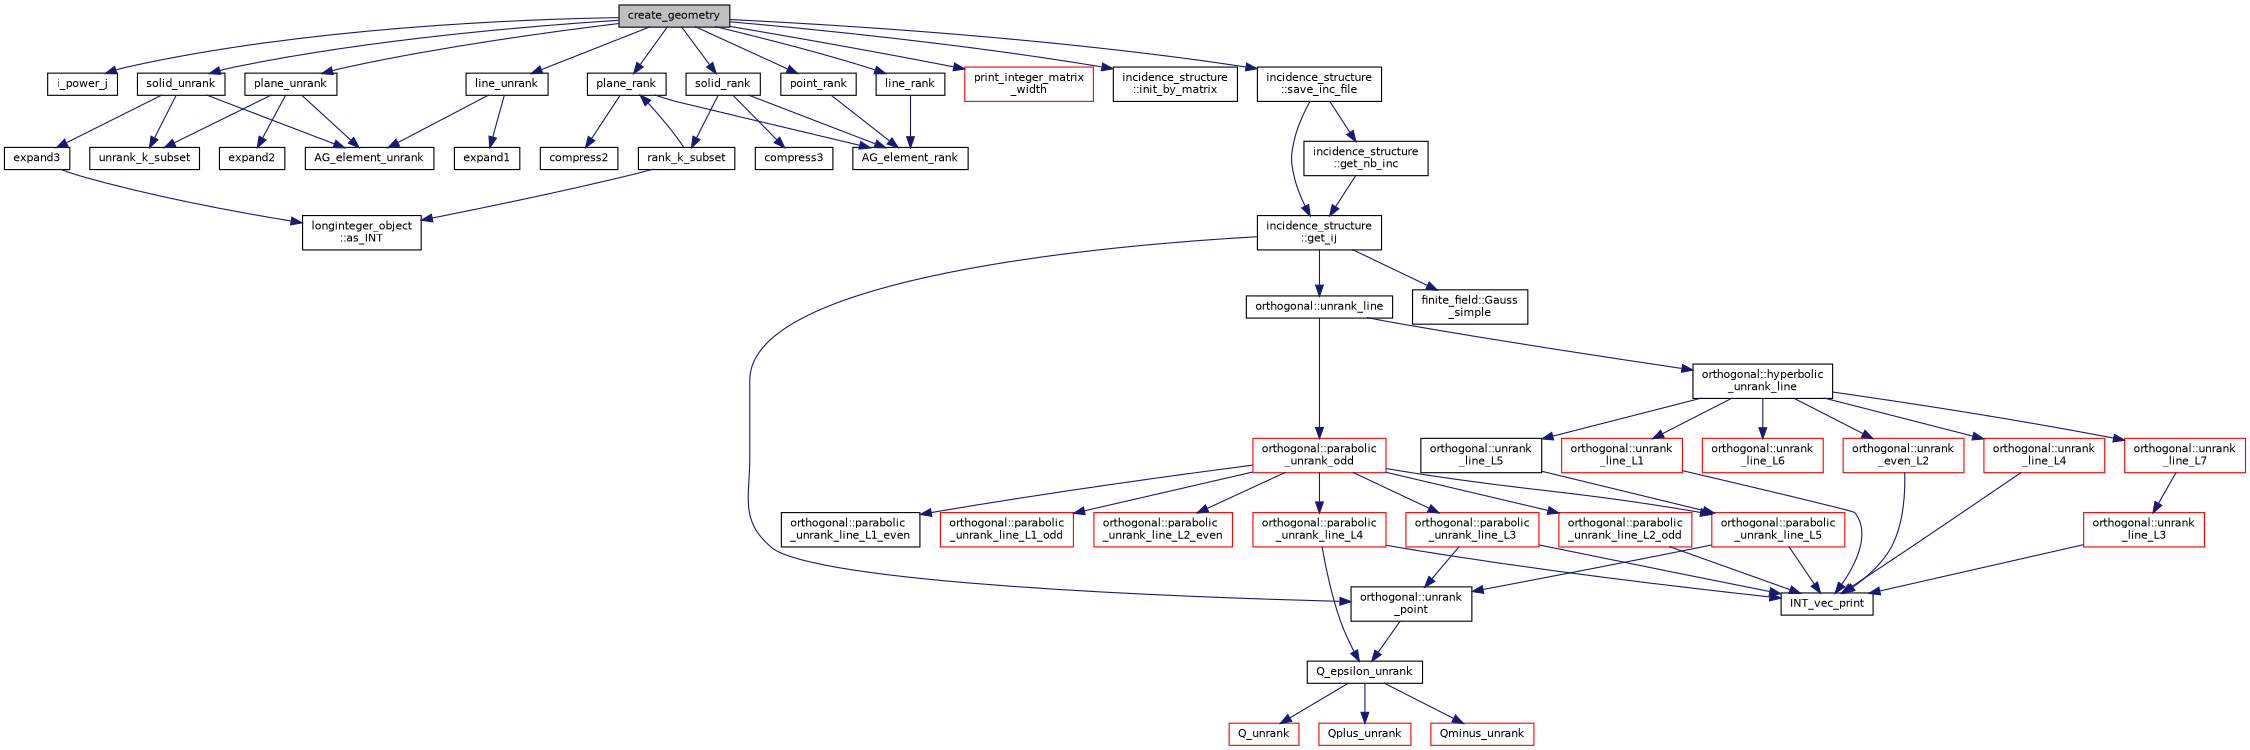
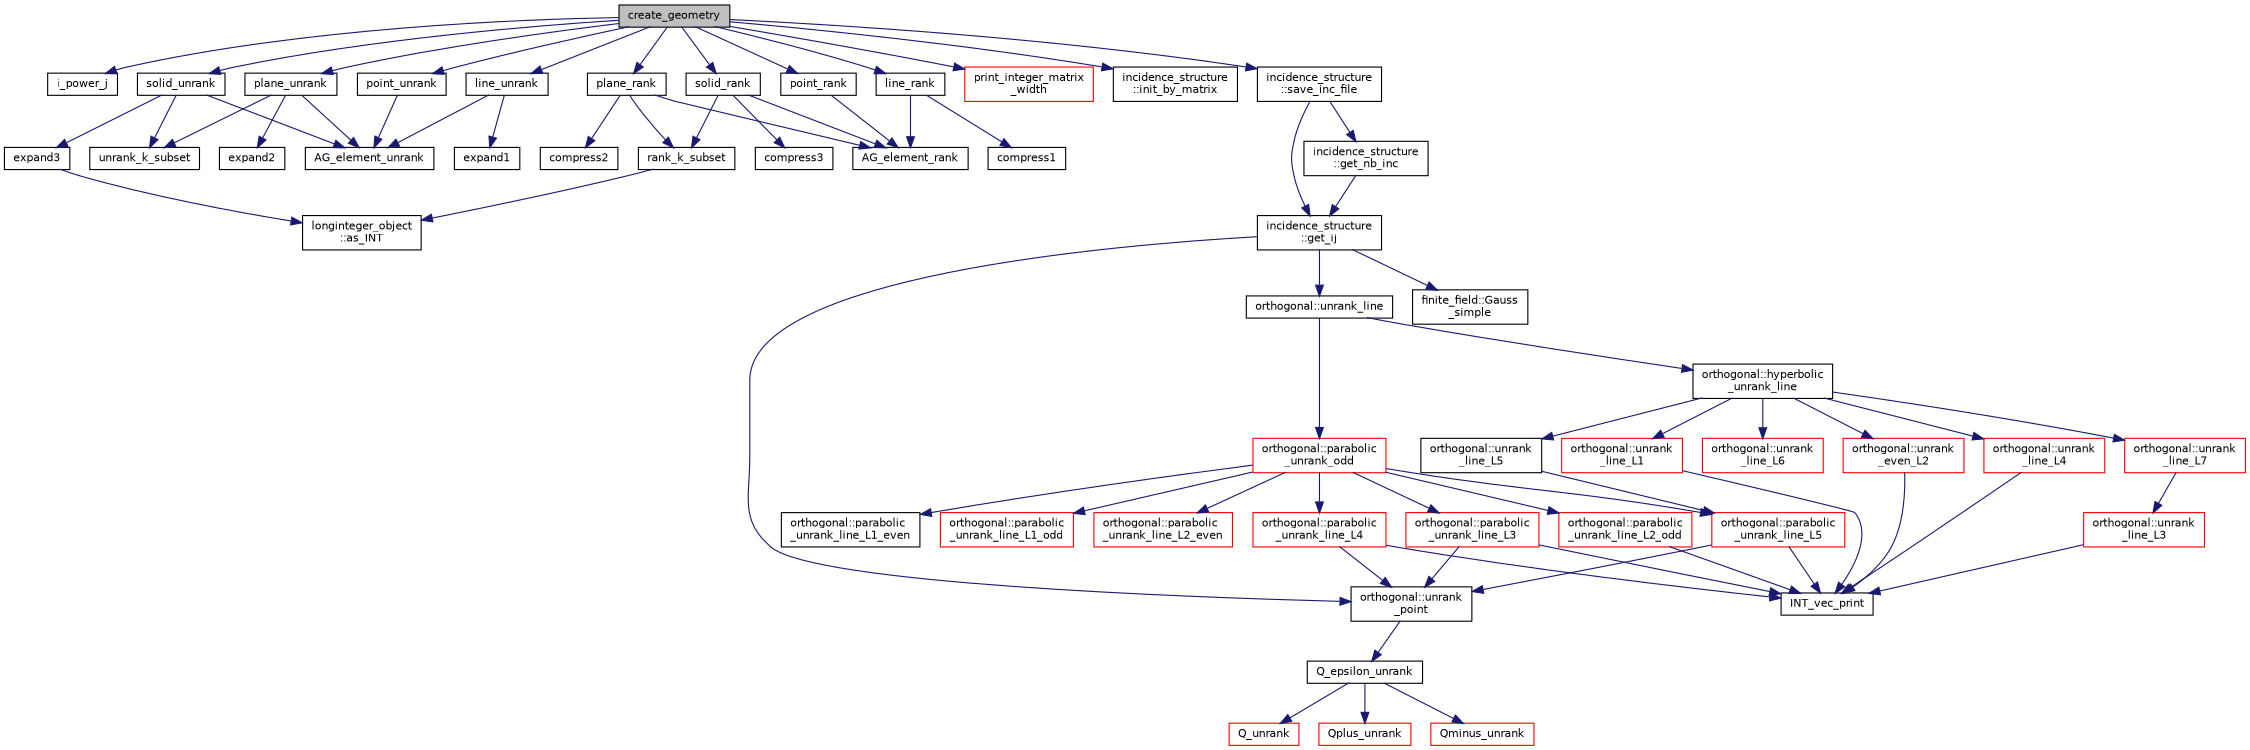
none -> (402, 84)
(667, 125) -> (647, 118)
none -> (1027, 158)
(1332, 592) -> (1361, 563)
